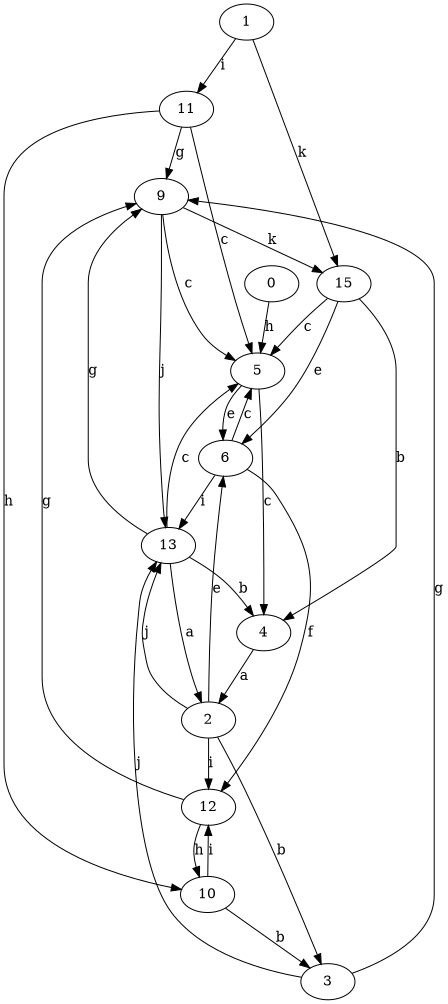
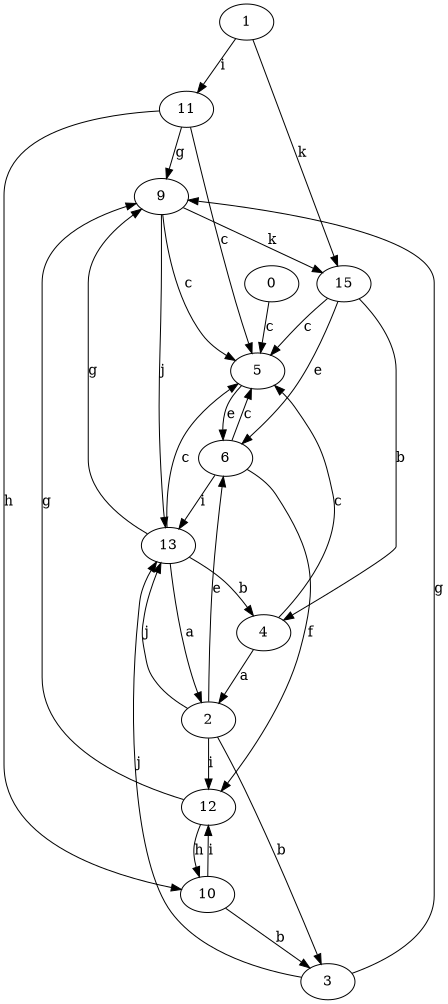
(270, 327) -> (270, 327)
(263, 497) -> (334, 506)
